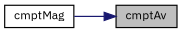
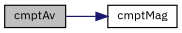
(89, 16) -> (81, 16)
